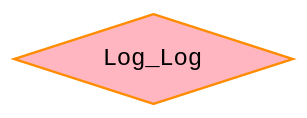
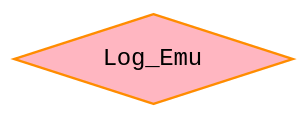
(153, 59) -> (153, 59)
